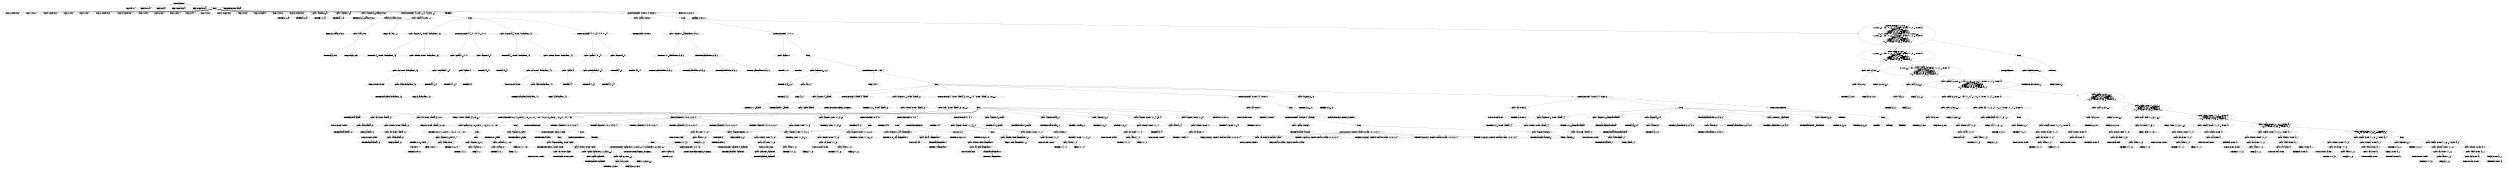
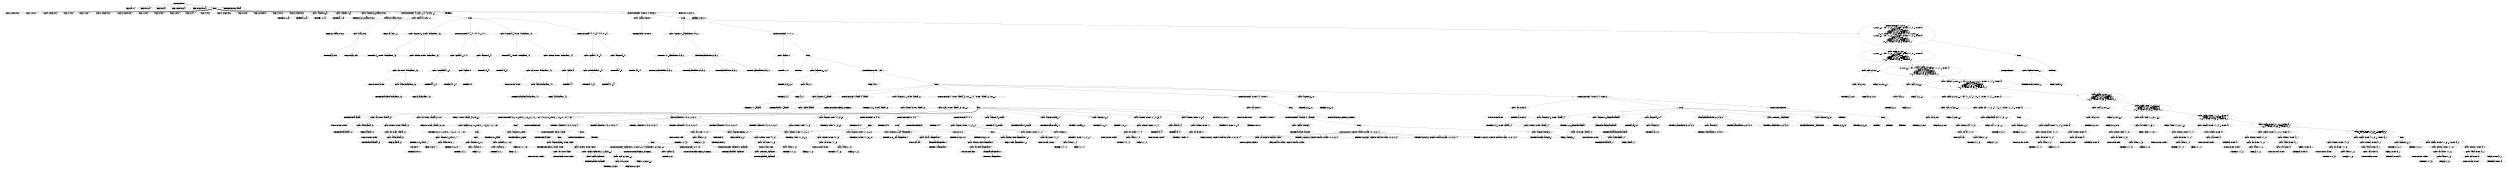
none -> (1175, 132)
